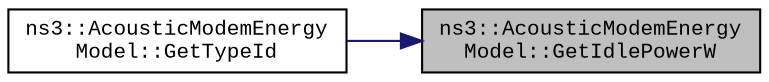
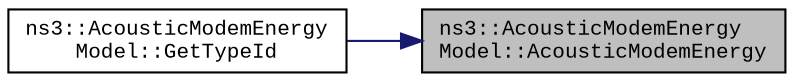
(591, 41) -> (604, 41)
